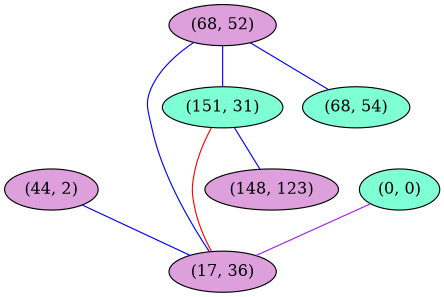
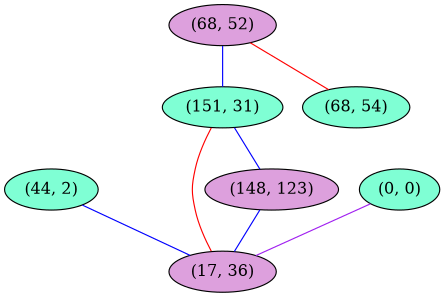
(289, 66) -> (289, 66)
(156, 144) -> (247, 231)
(51, 190) -> (51, 190)
